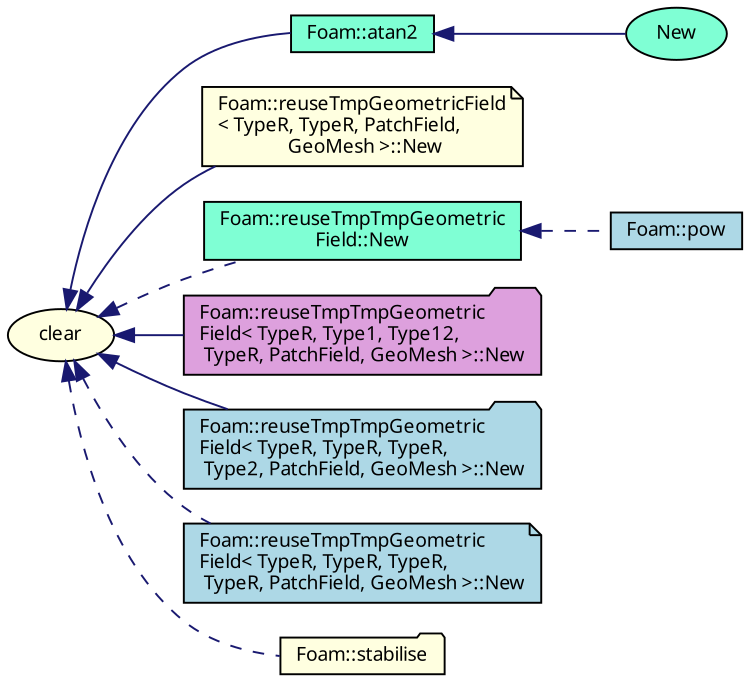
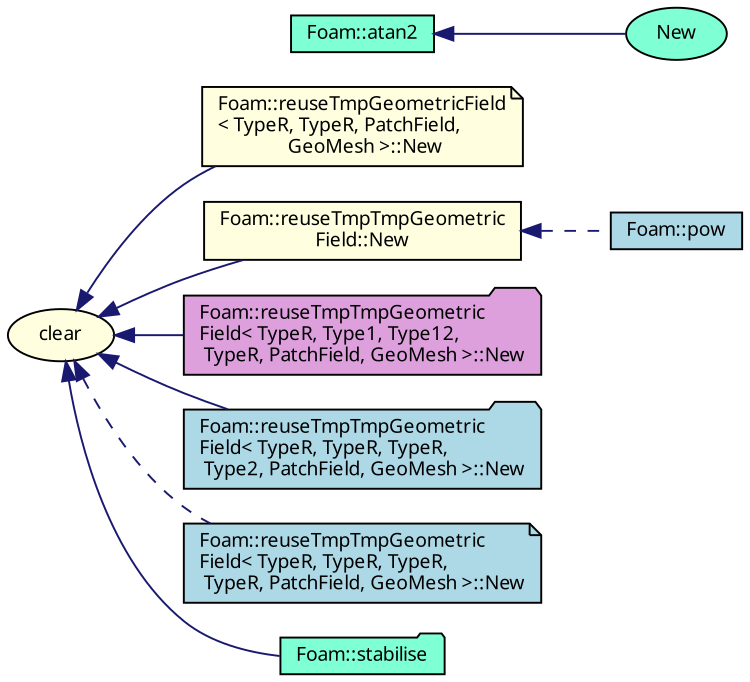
(137, 120) -> none
(363, 231) -> (363, 231)
(179, 281) -> (179, 281)
(130, 557) -> (130, 557)
(363, 656) -> (363, 656)
